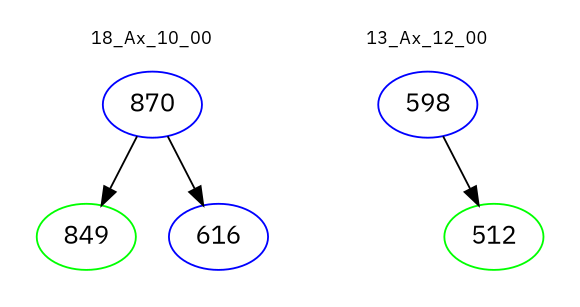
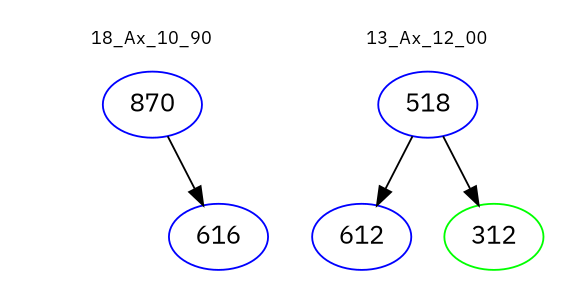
(152, 39) -> (152, 39)
(428, 105) -> (428, 105)
(86, 237) -> none
none -> (362, 237)
(494, 237) -> (494, 237)
